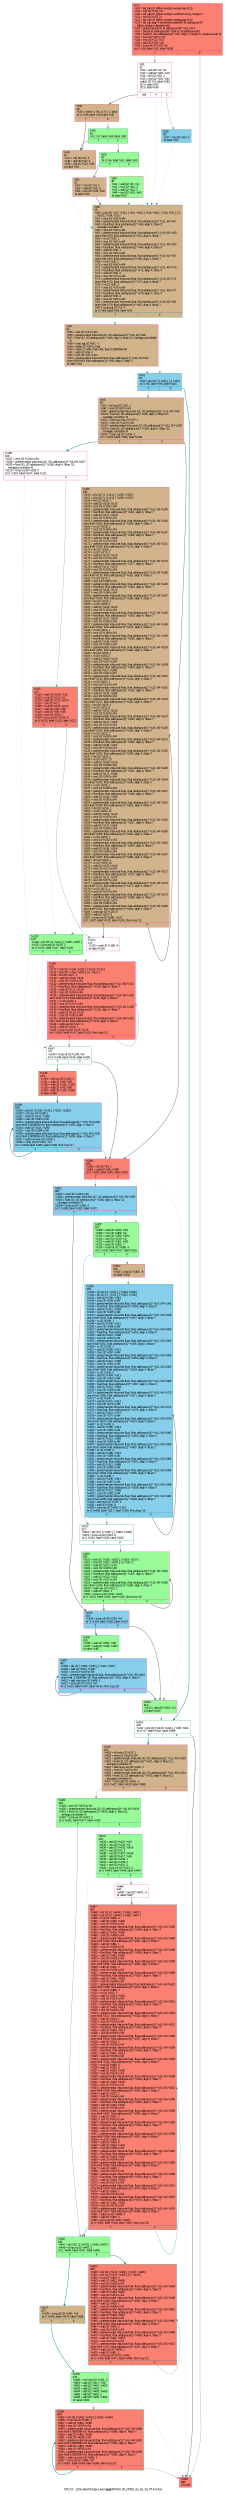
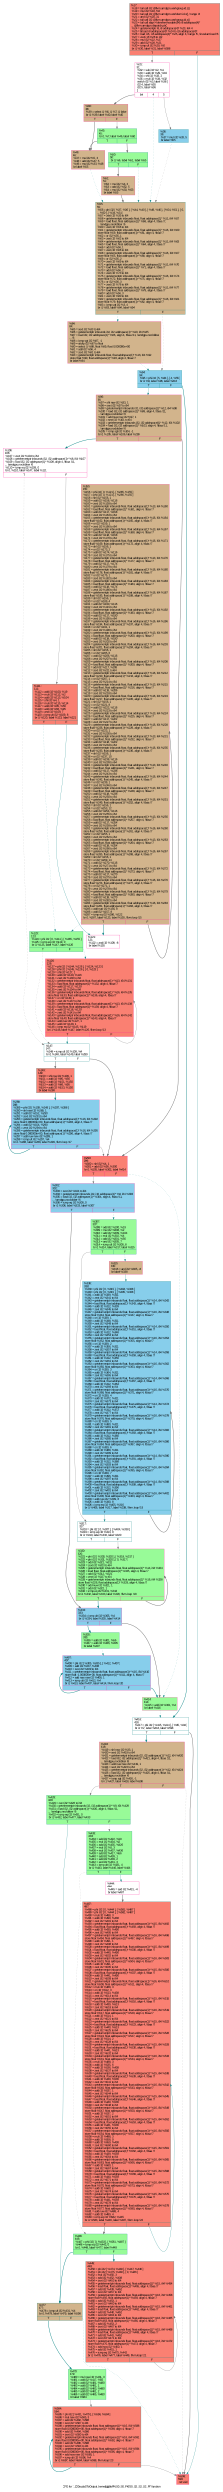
(177, 29) -> (175, 29)
(126, 187) -> none
(71, 2031) -> (63, 2063)
